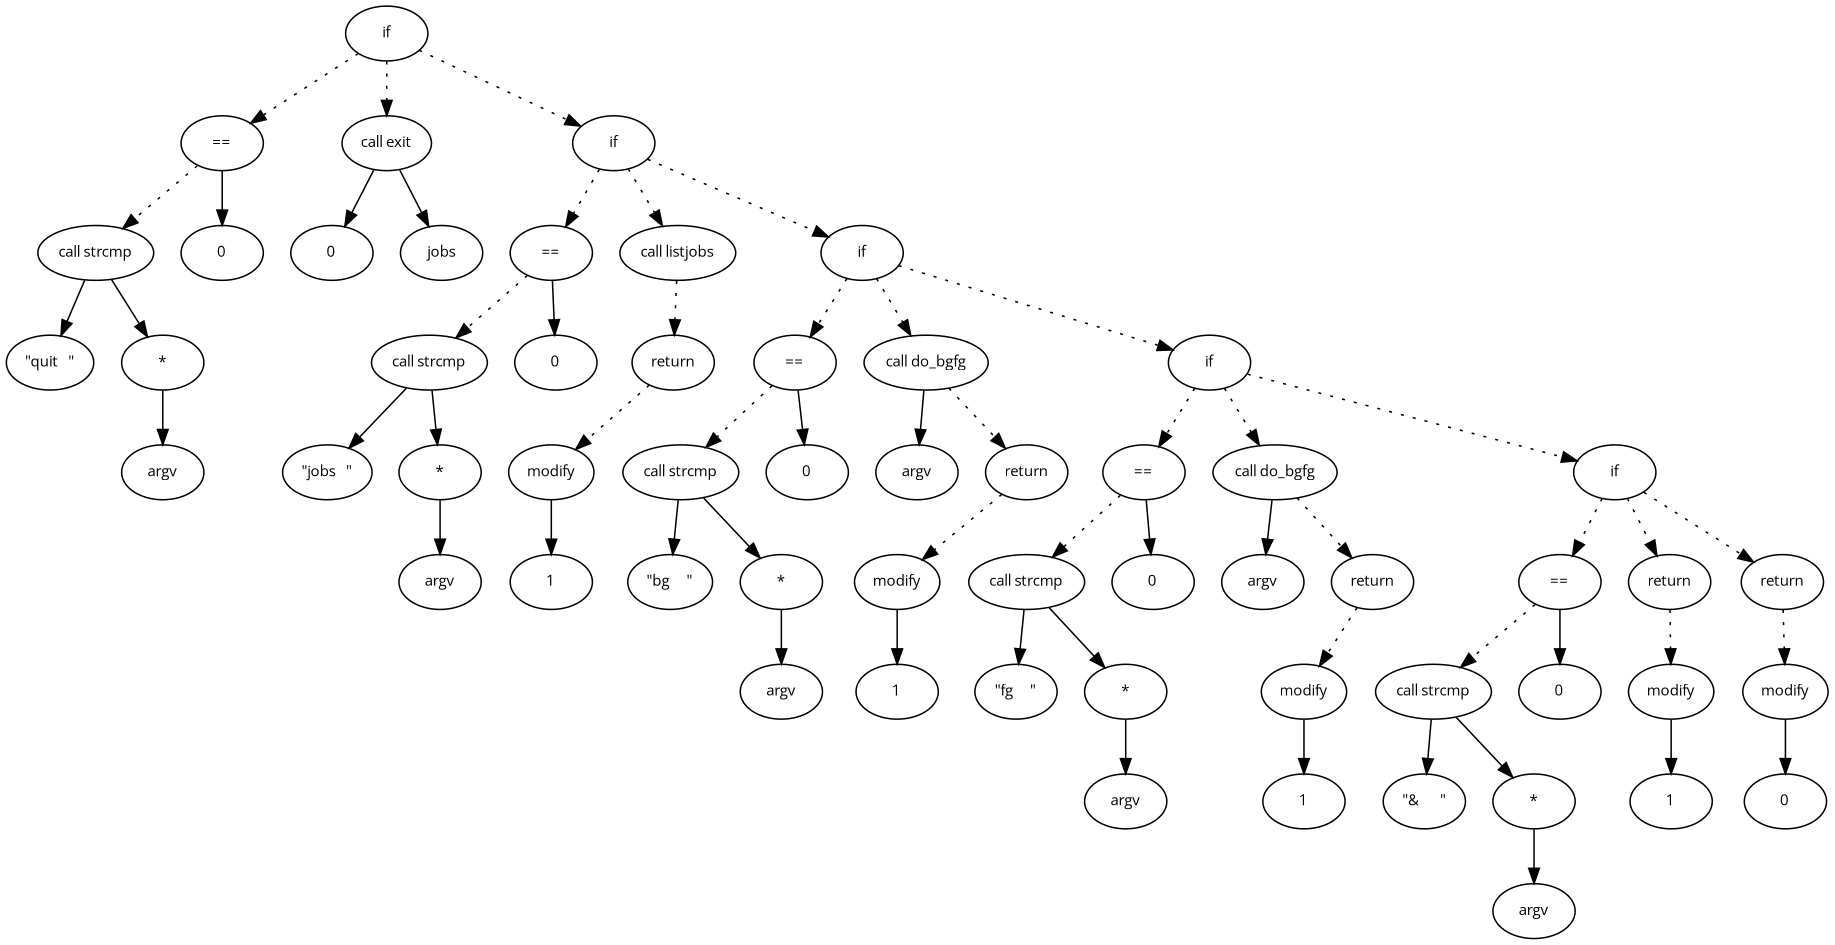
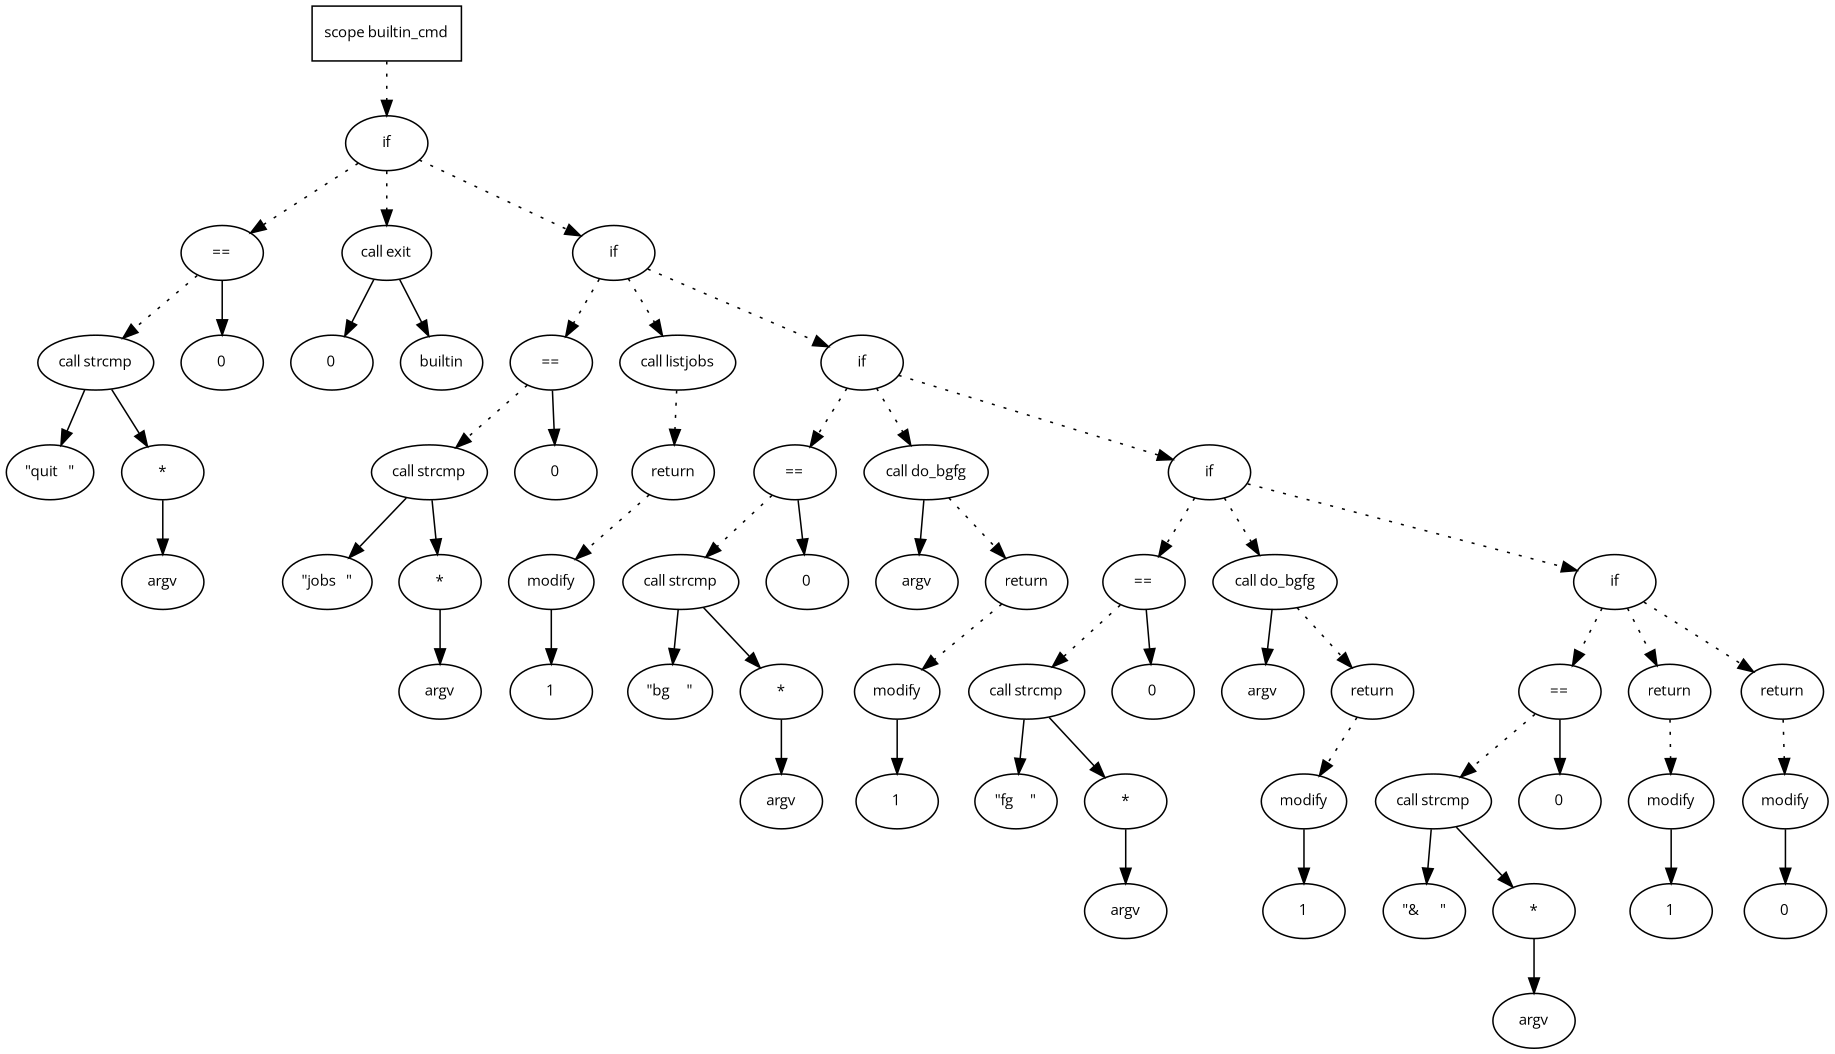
none -> (387, 34)
(442, 253) -> (442, 363)
